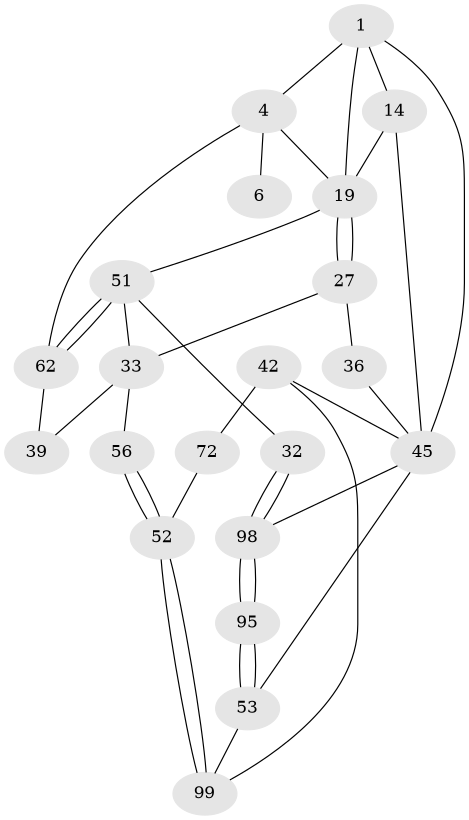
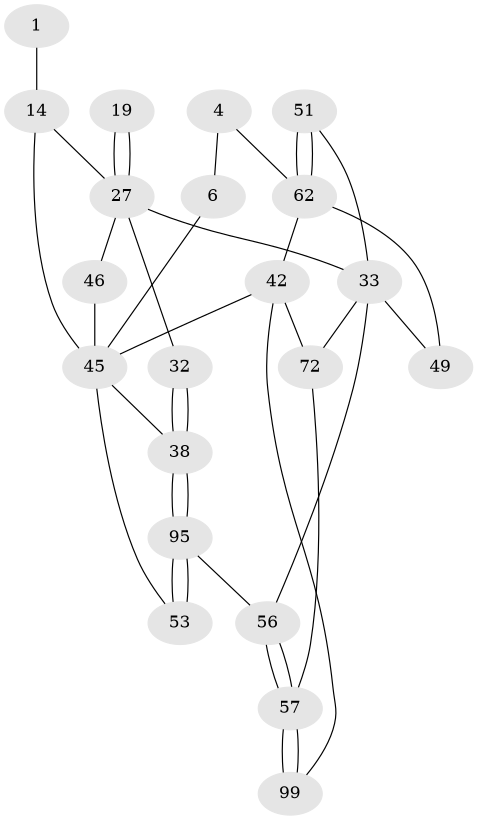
(313, 69) -> none
(350, 111) -> none
(304, 154) -> none
(370, 154) -> (79, 154)
(464, 224) -> (159, 275)
none -> (291, 239)
(236, 243) -> none
none -> (340, 325)
(354, 367) -> (95, 282)
(206, 368) -> (149, 276)
(37, 453) -> (441, 367)
(162, 538) -> (290, 708)
(248, 538) -> (180, 453)
none -> (224, 581)
(226, 751) -> none
